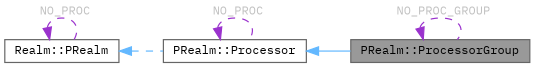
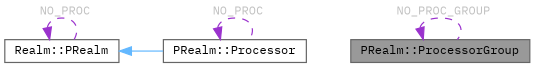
(147, 51) -> (147, 51)
(335, 51) -> none
